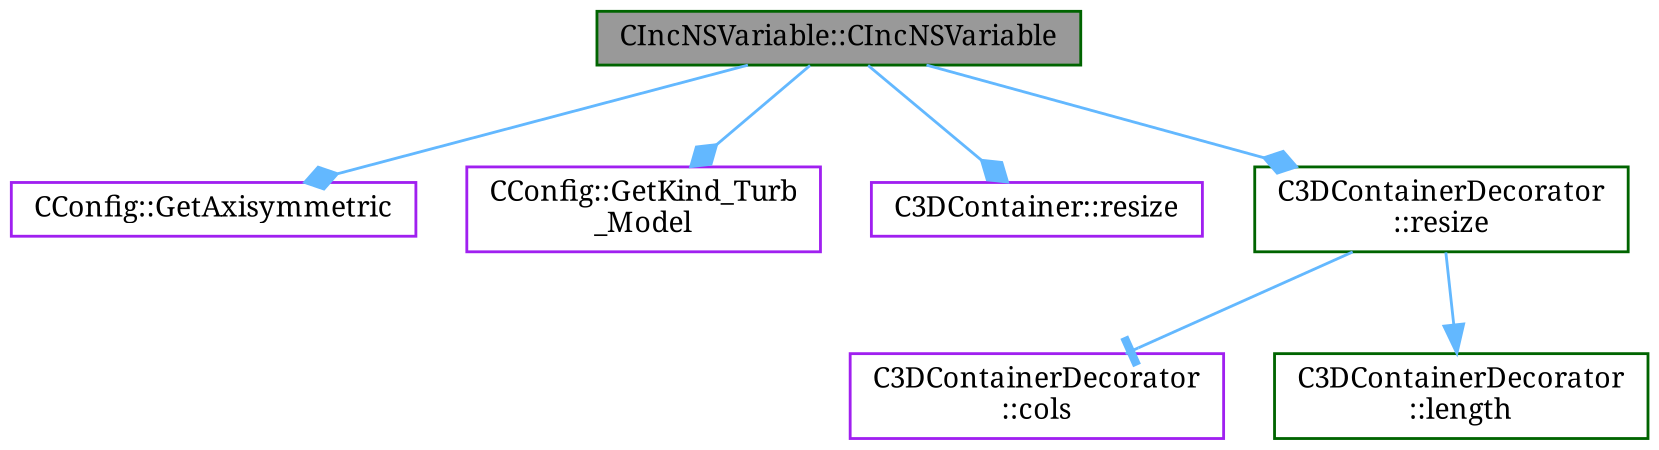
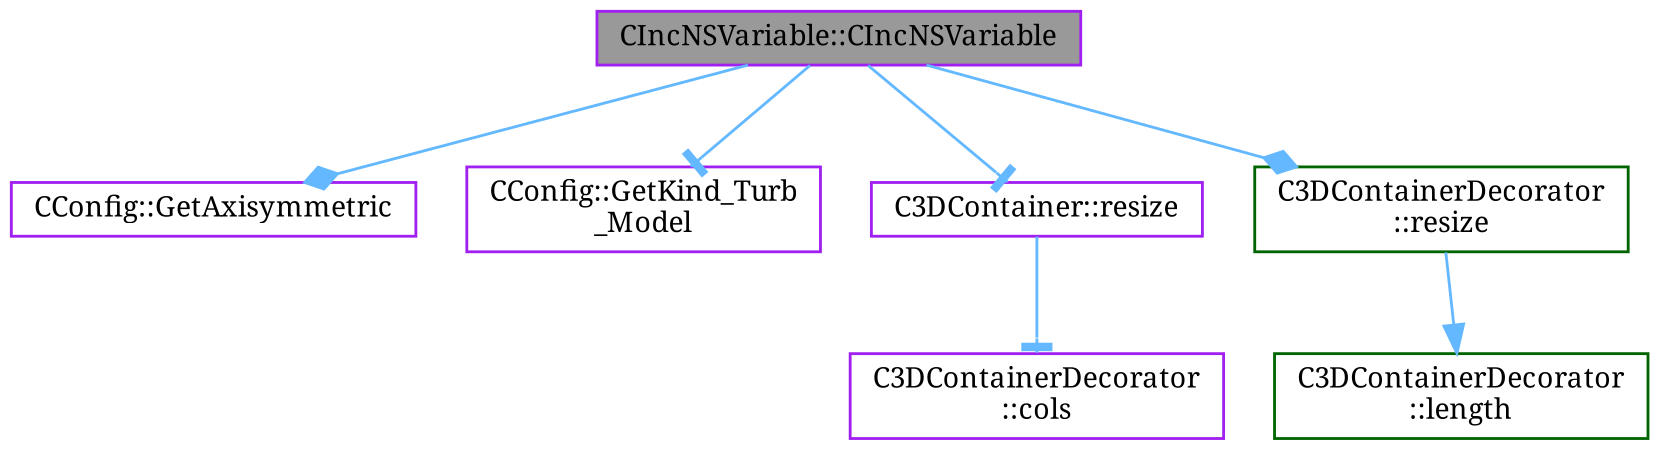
(839, 38) -> (839, 38)
(756, 111) -> (756, 111)
(932, 119) -> (932, 119)
(1246, 300) -> (1037, 287)
